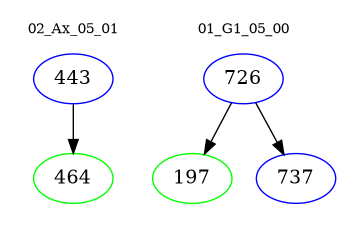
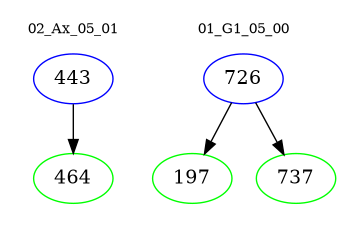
(296, 178) -> (296, 178)
